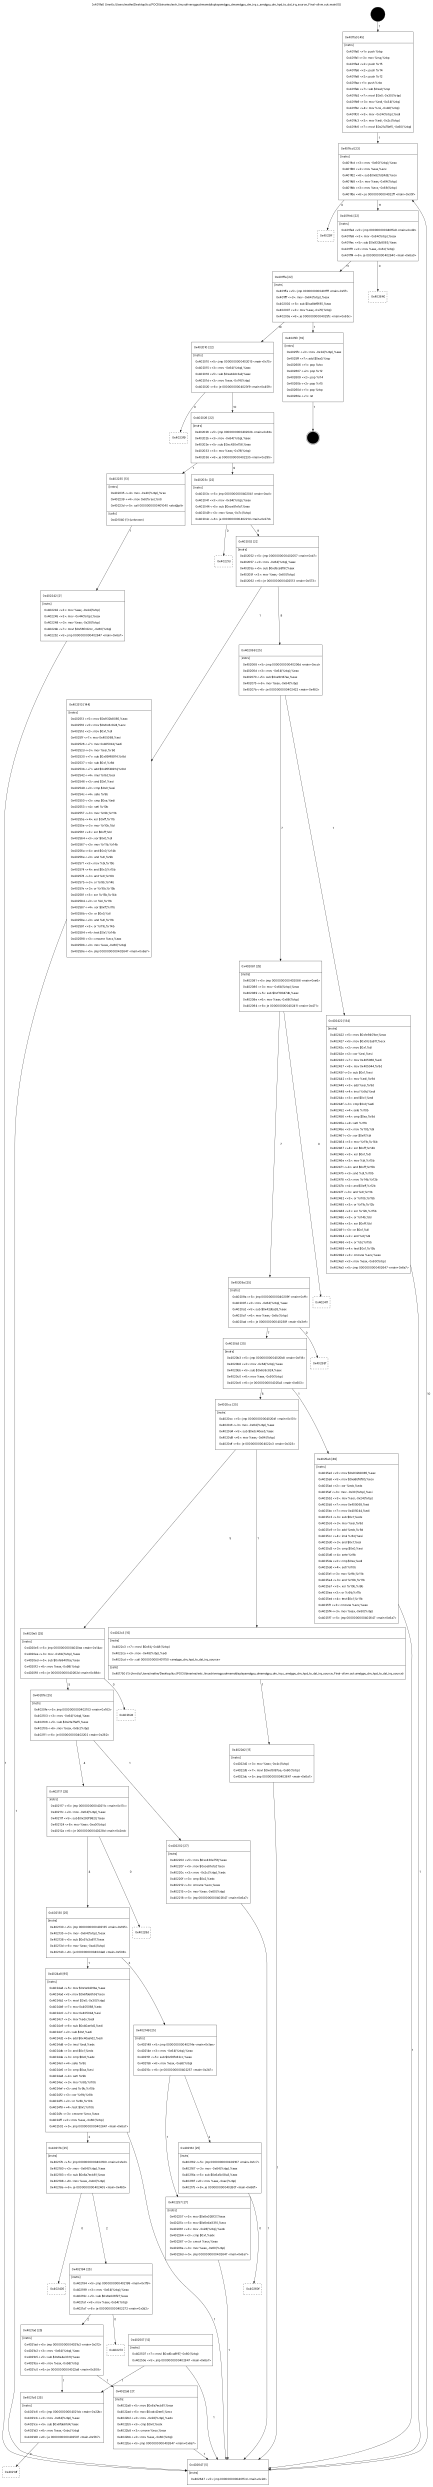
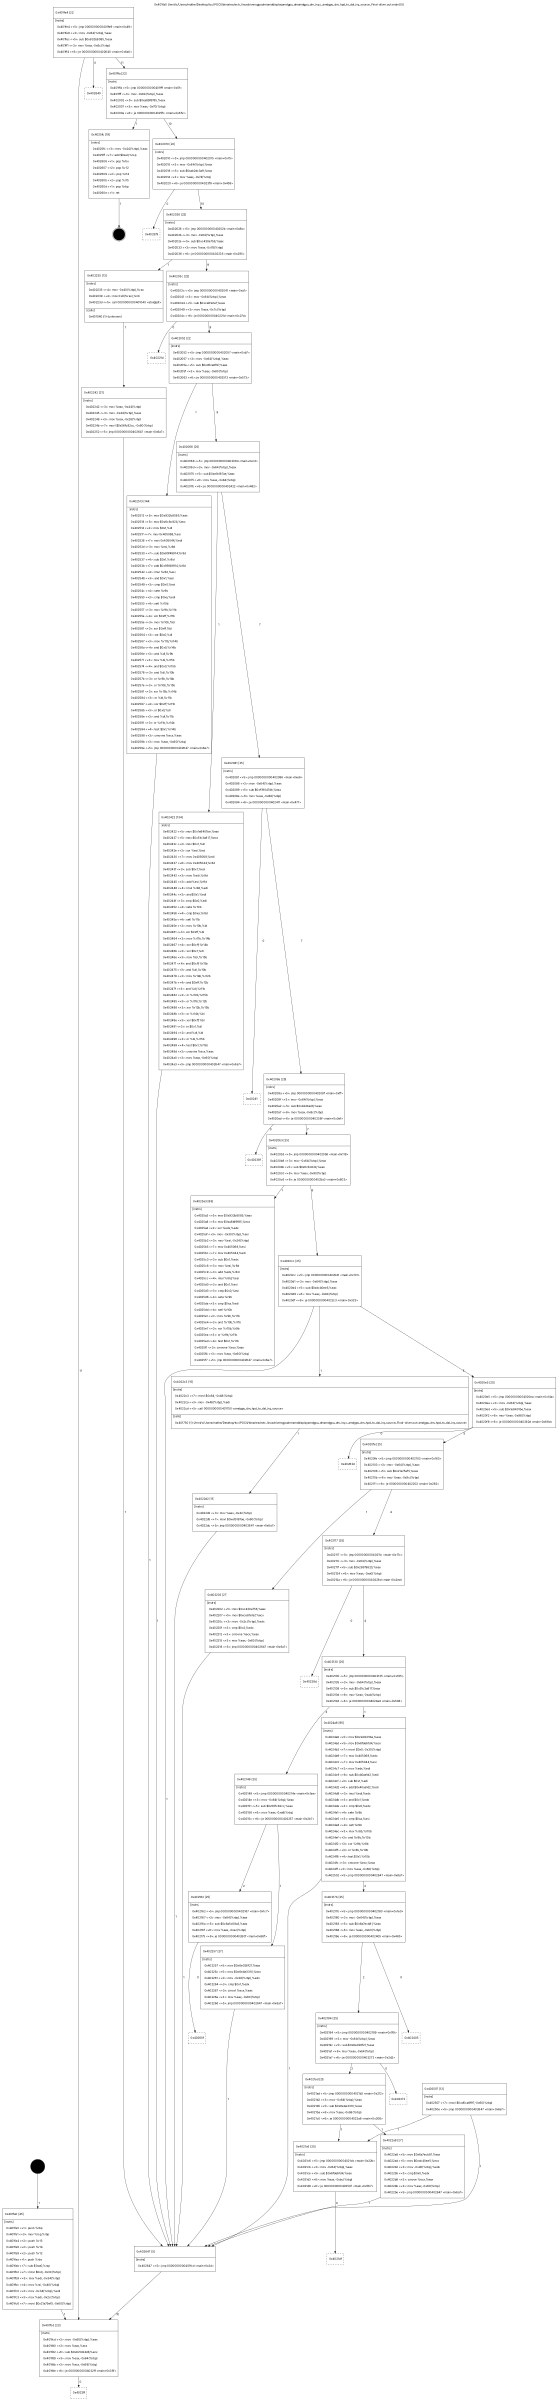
(378, 204) -> (79, 1187)
(411, 2088) -> (165, 1719)
